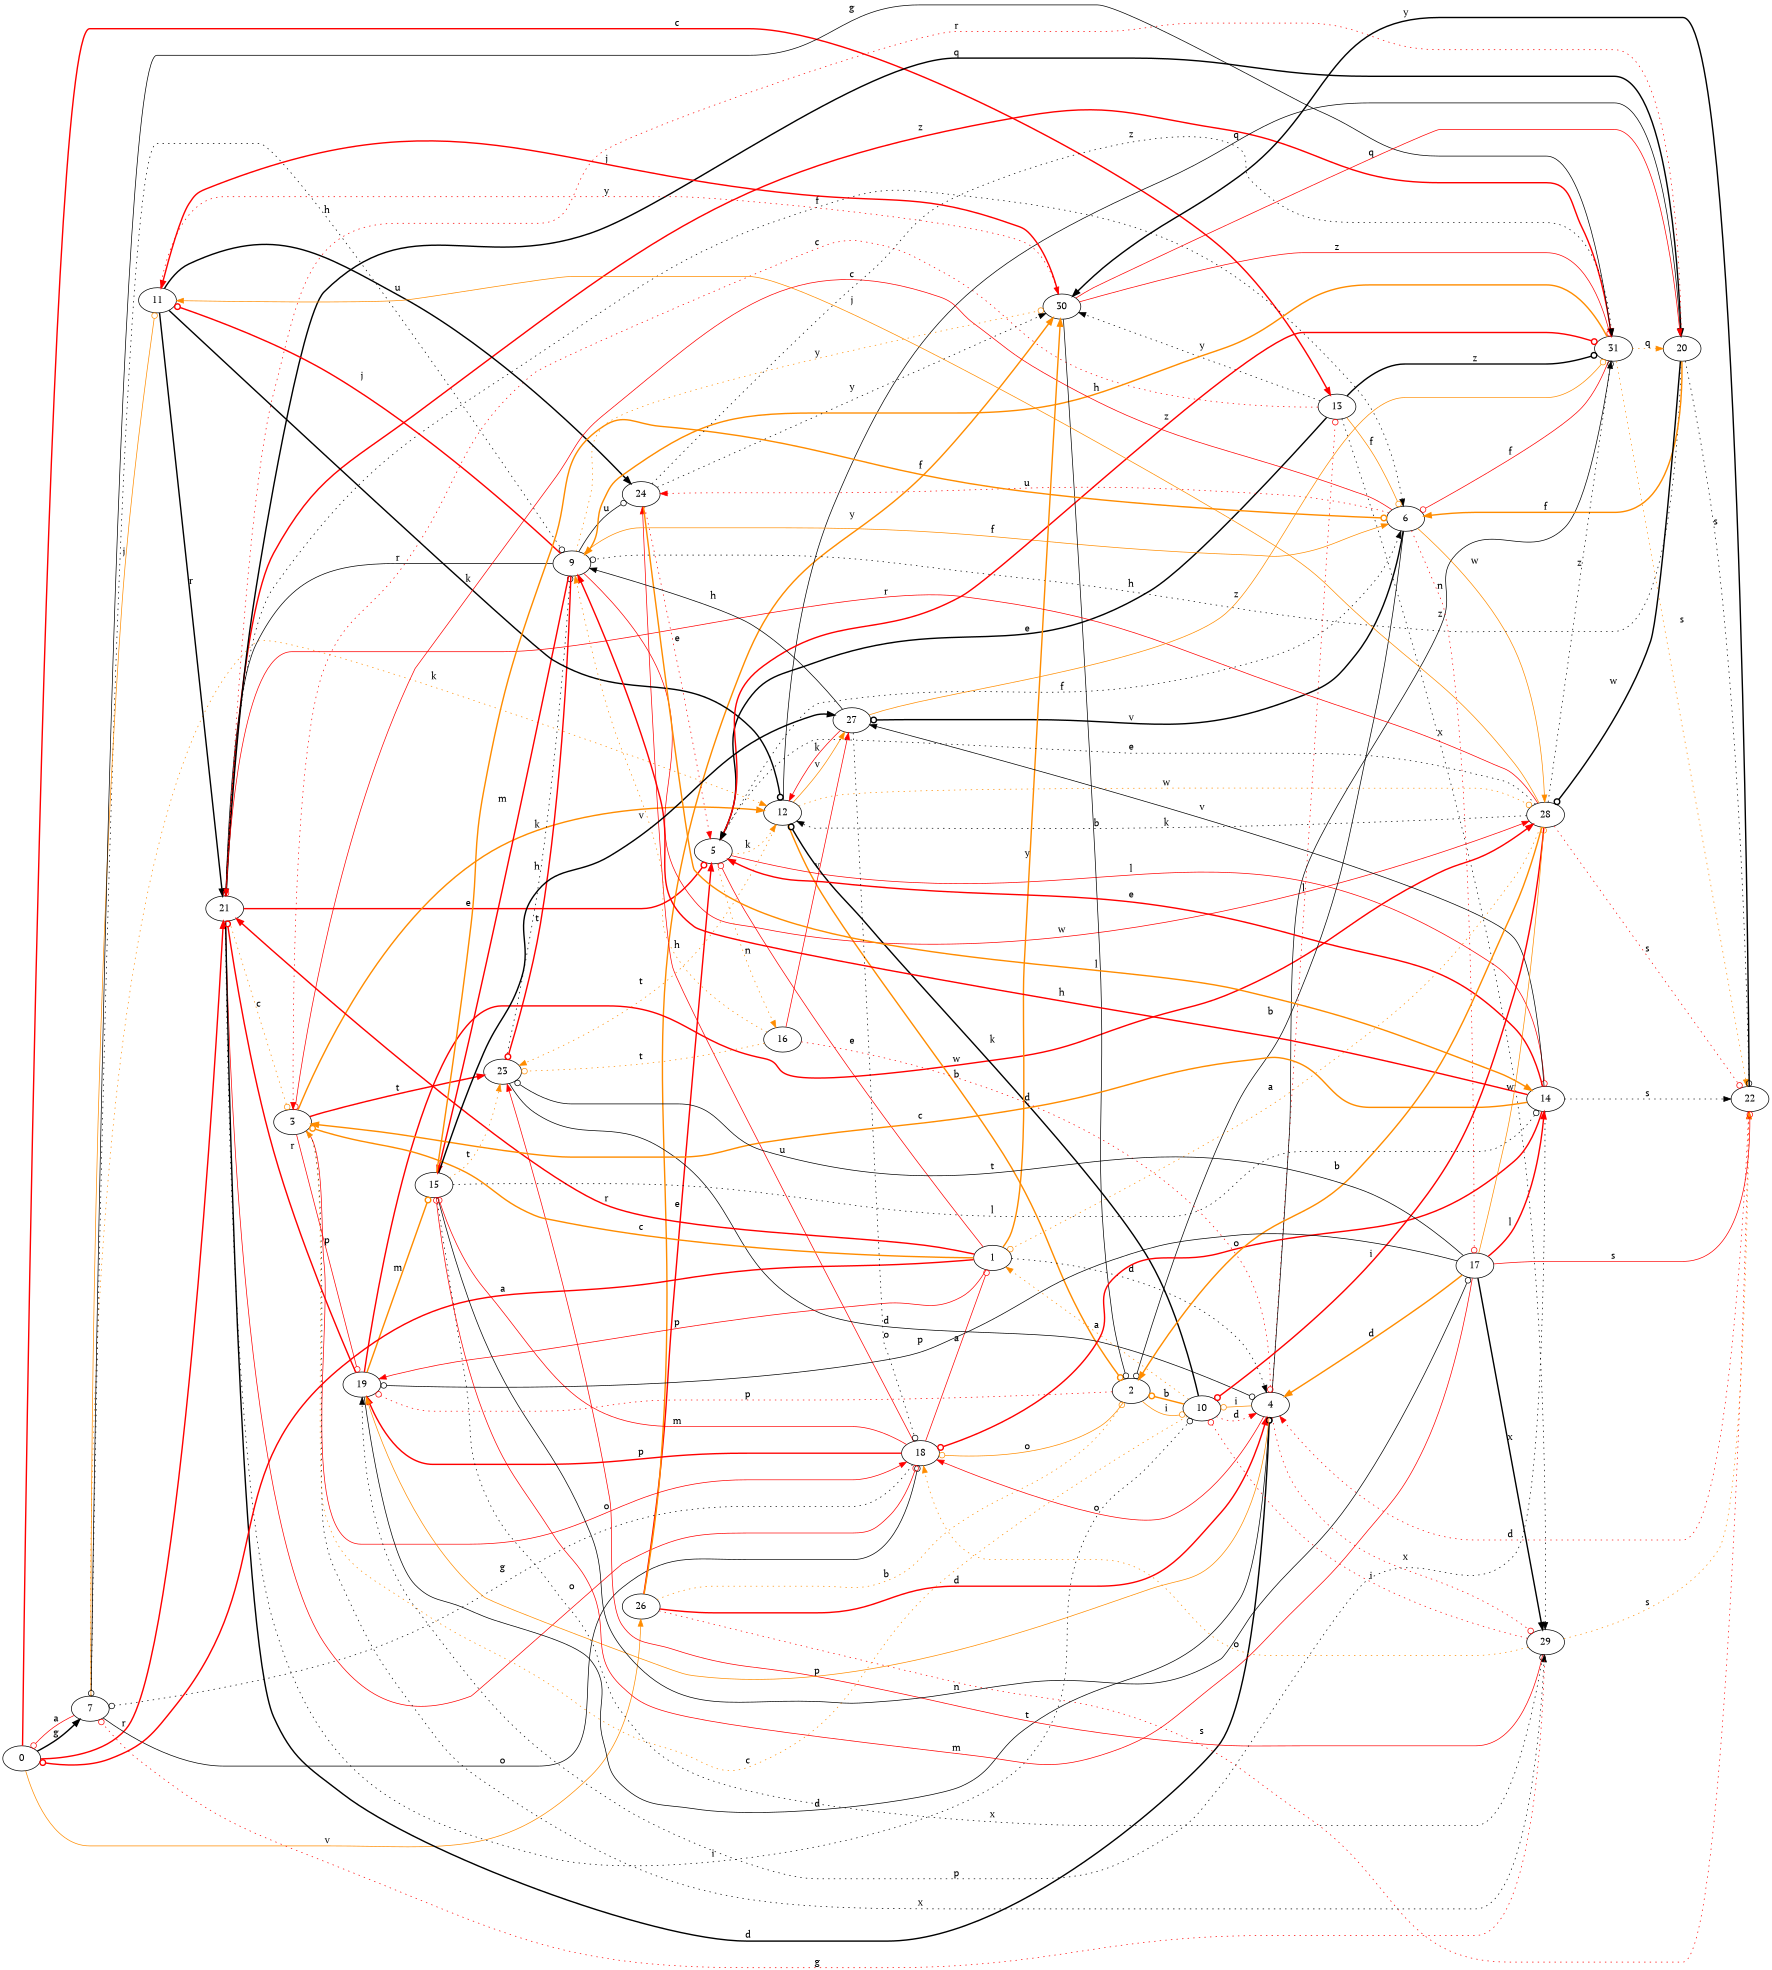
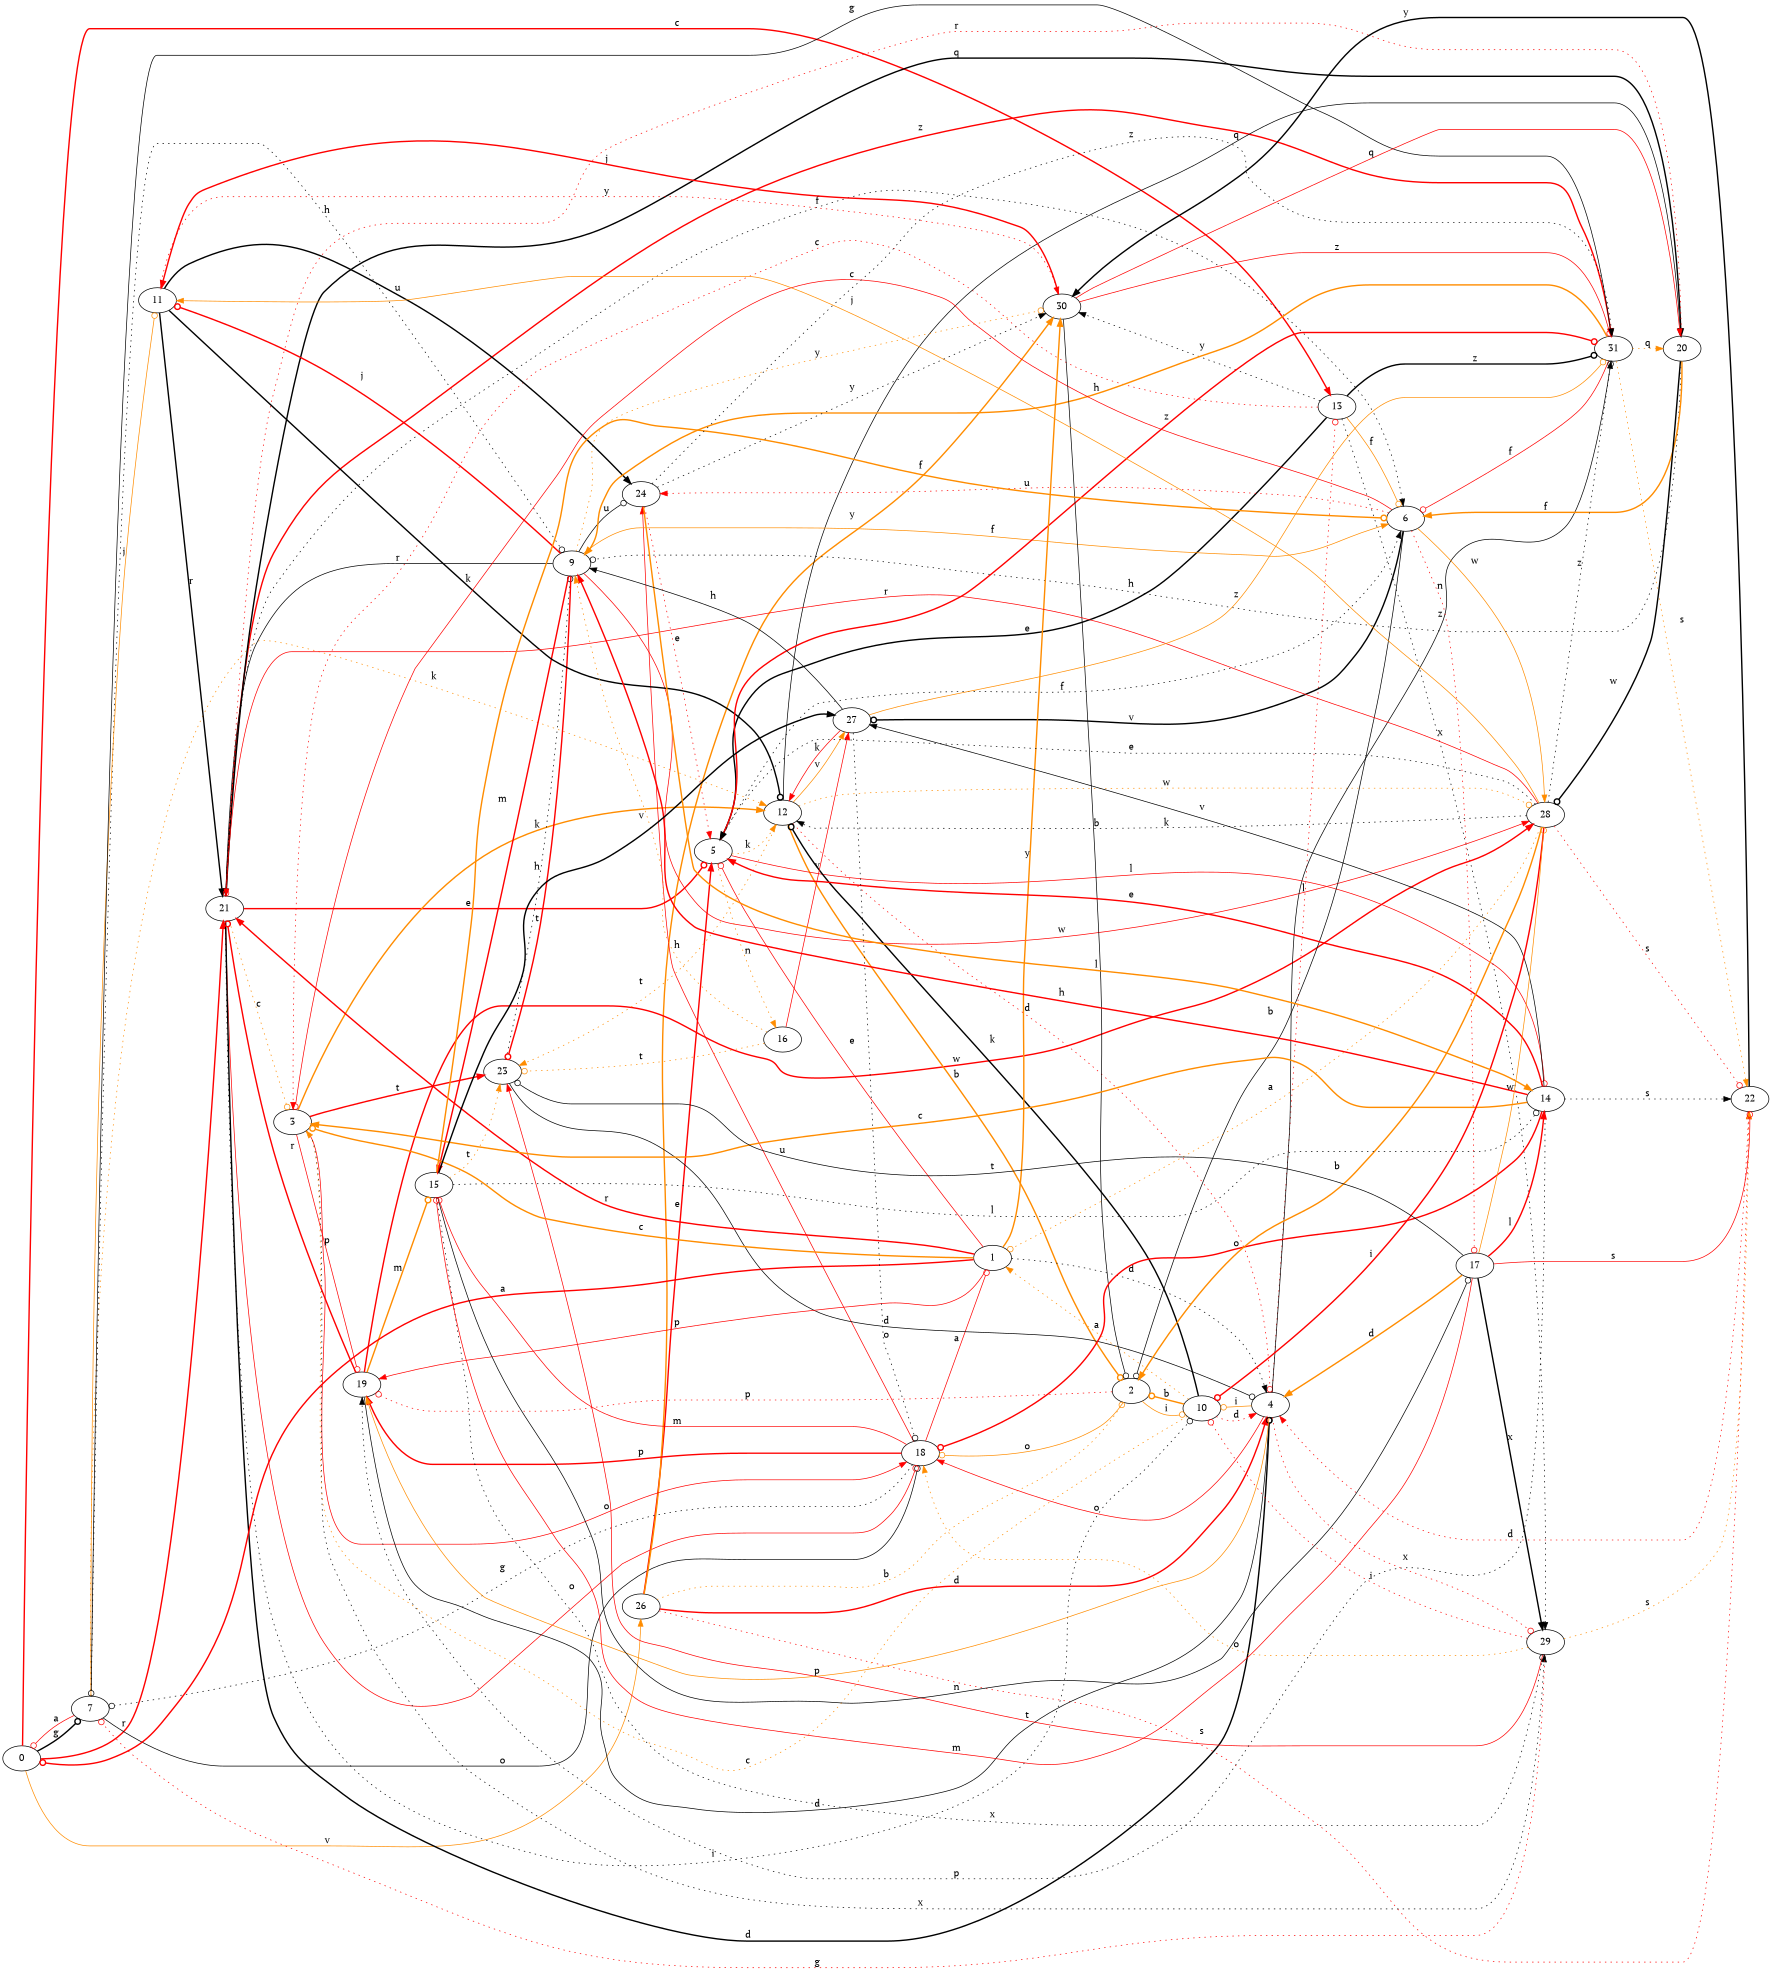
(1733, 719) -> none
(1087, 1132) -> (1090, 1065)
(933, 1347) -> none
(58, 1739) -> (58, 1739)
